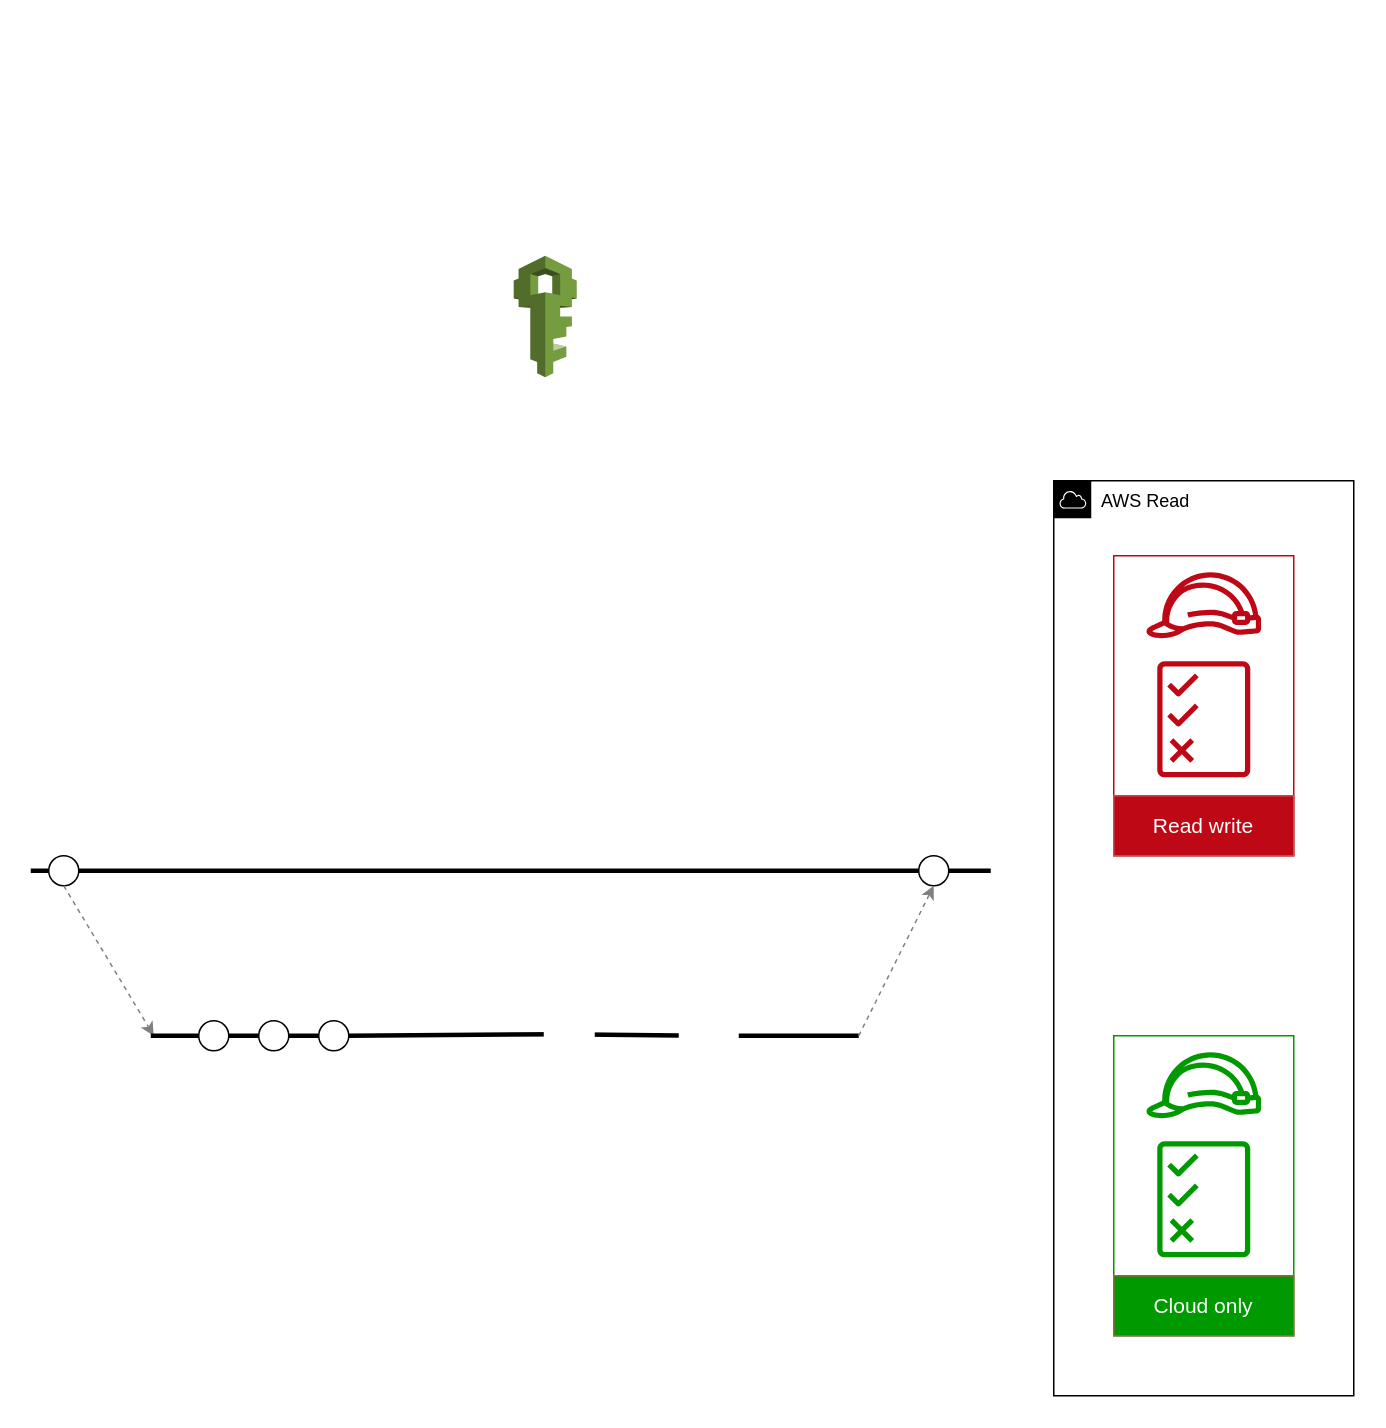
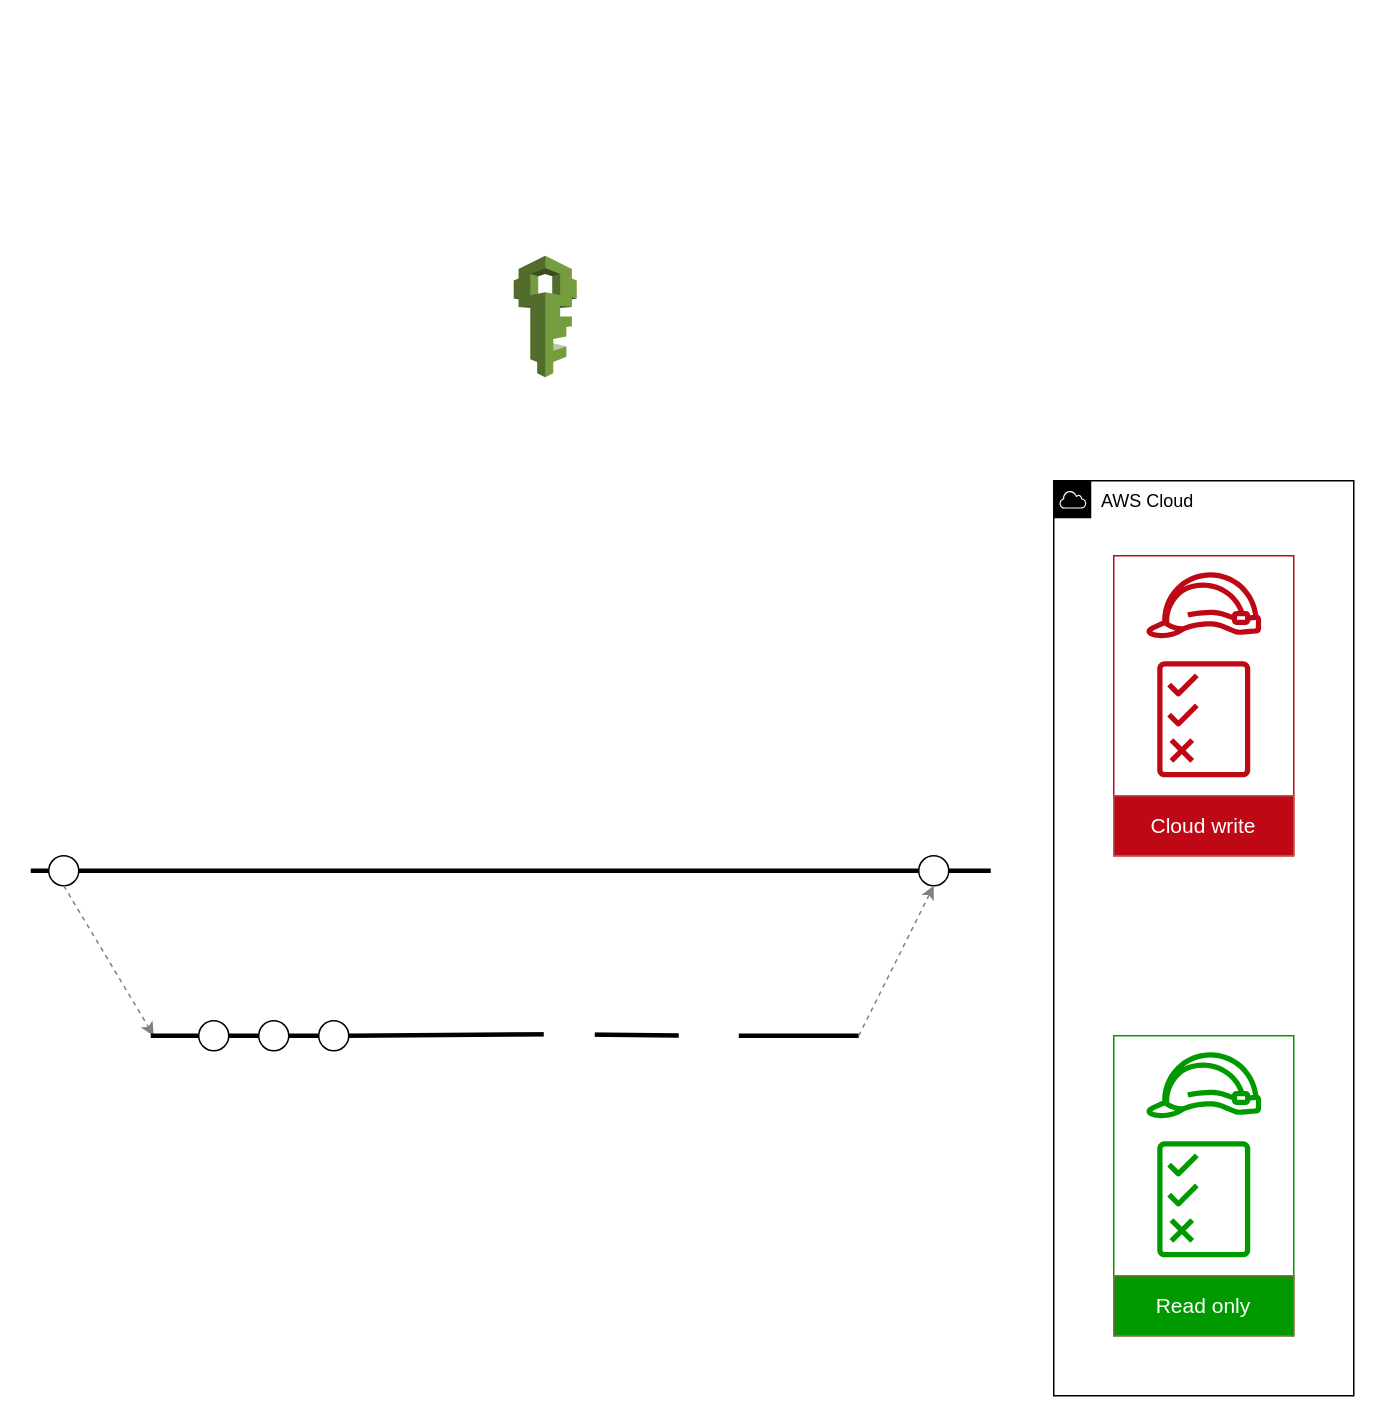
(1140, 502) -> (1142, 502)
(1204, 826) -> (1204, 826)
(1204, 1306) -> (1204, 1306)
